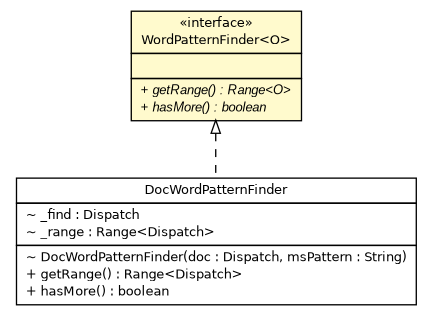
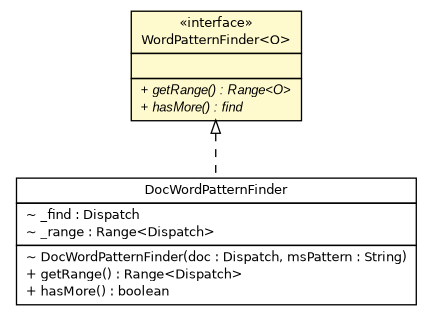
(204, 108) -> (192, 108)
